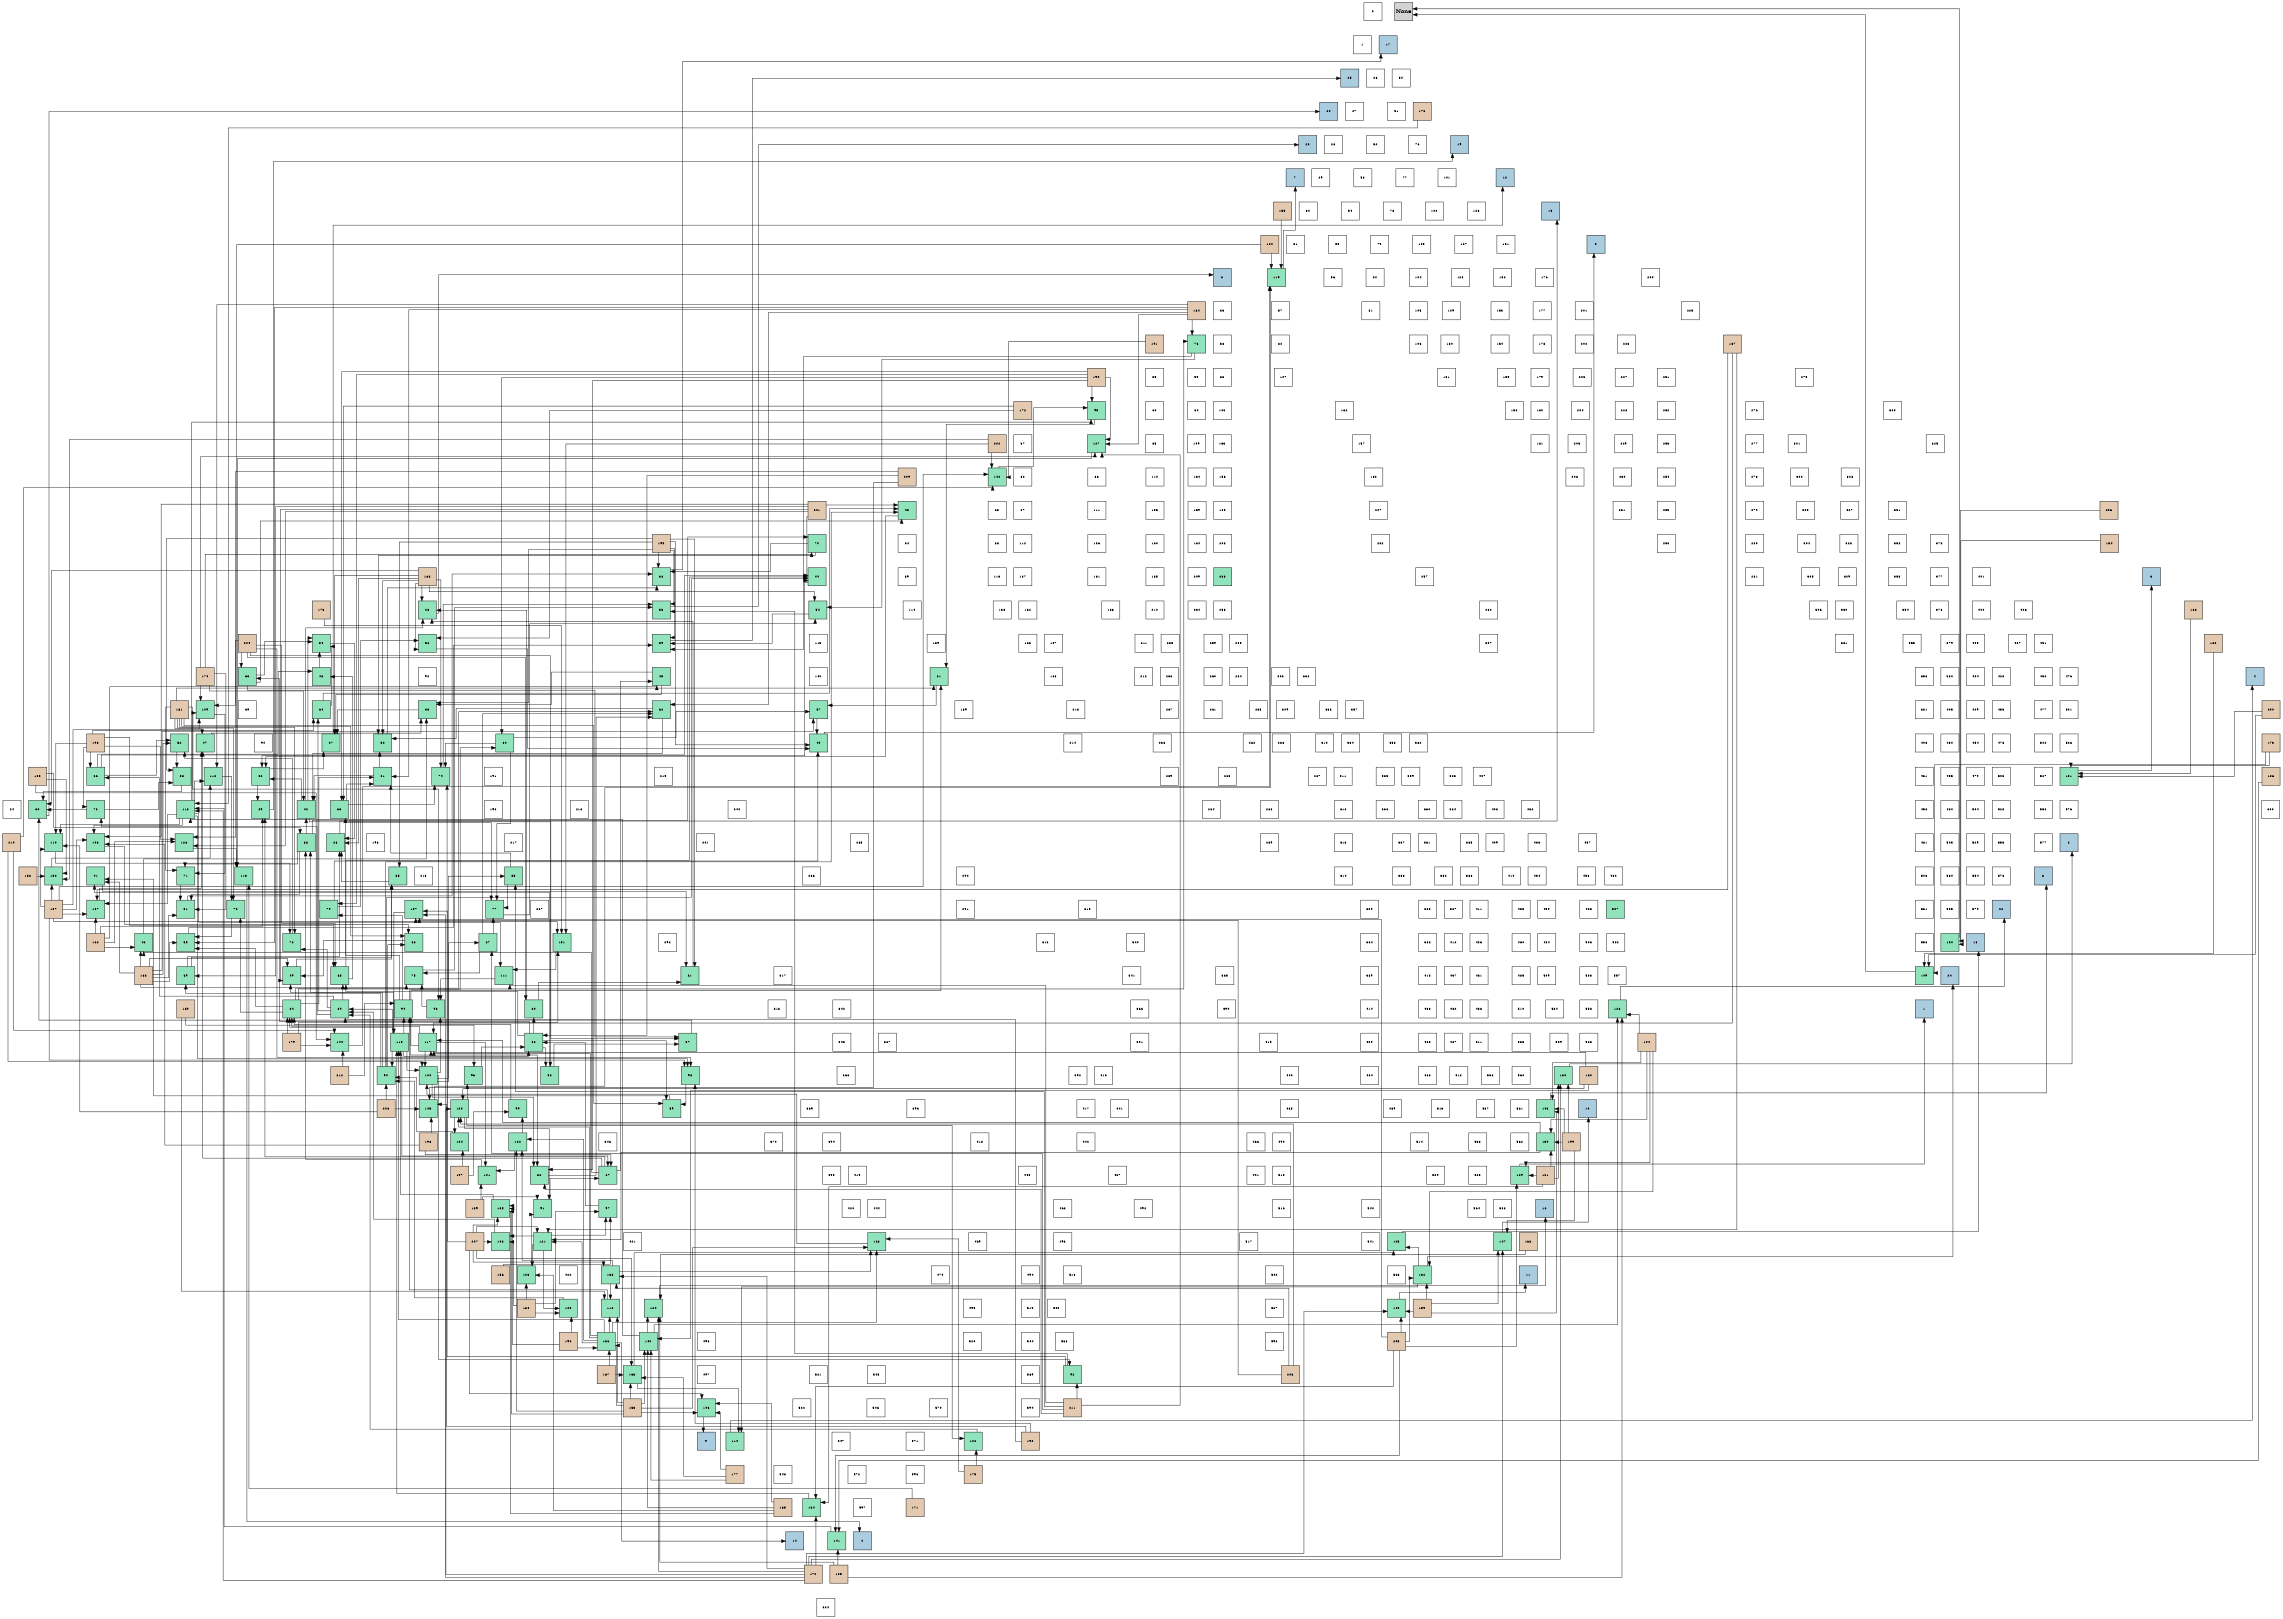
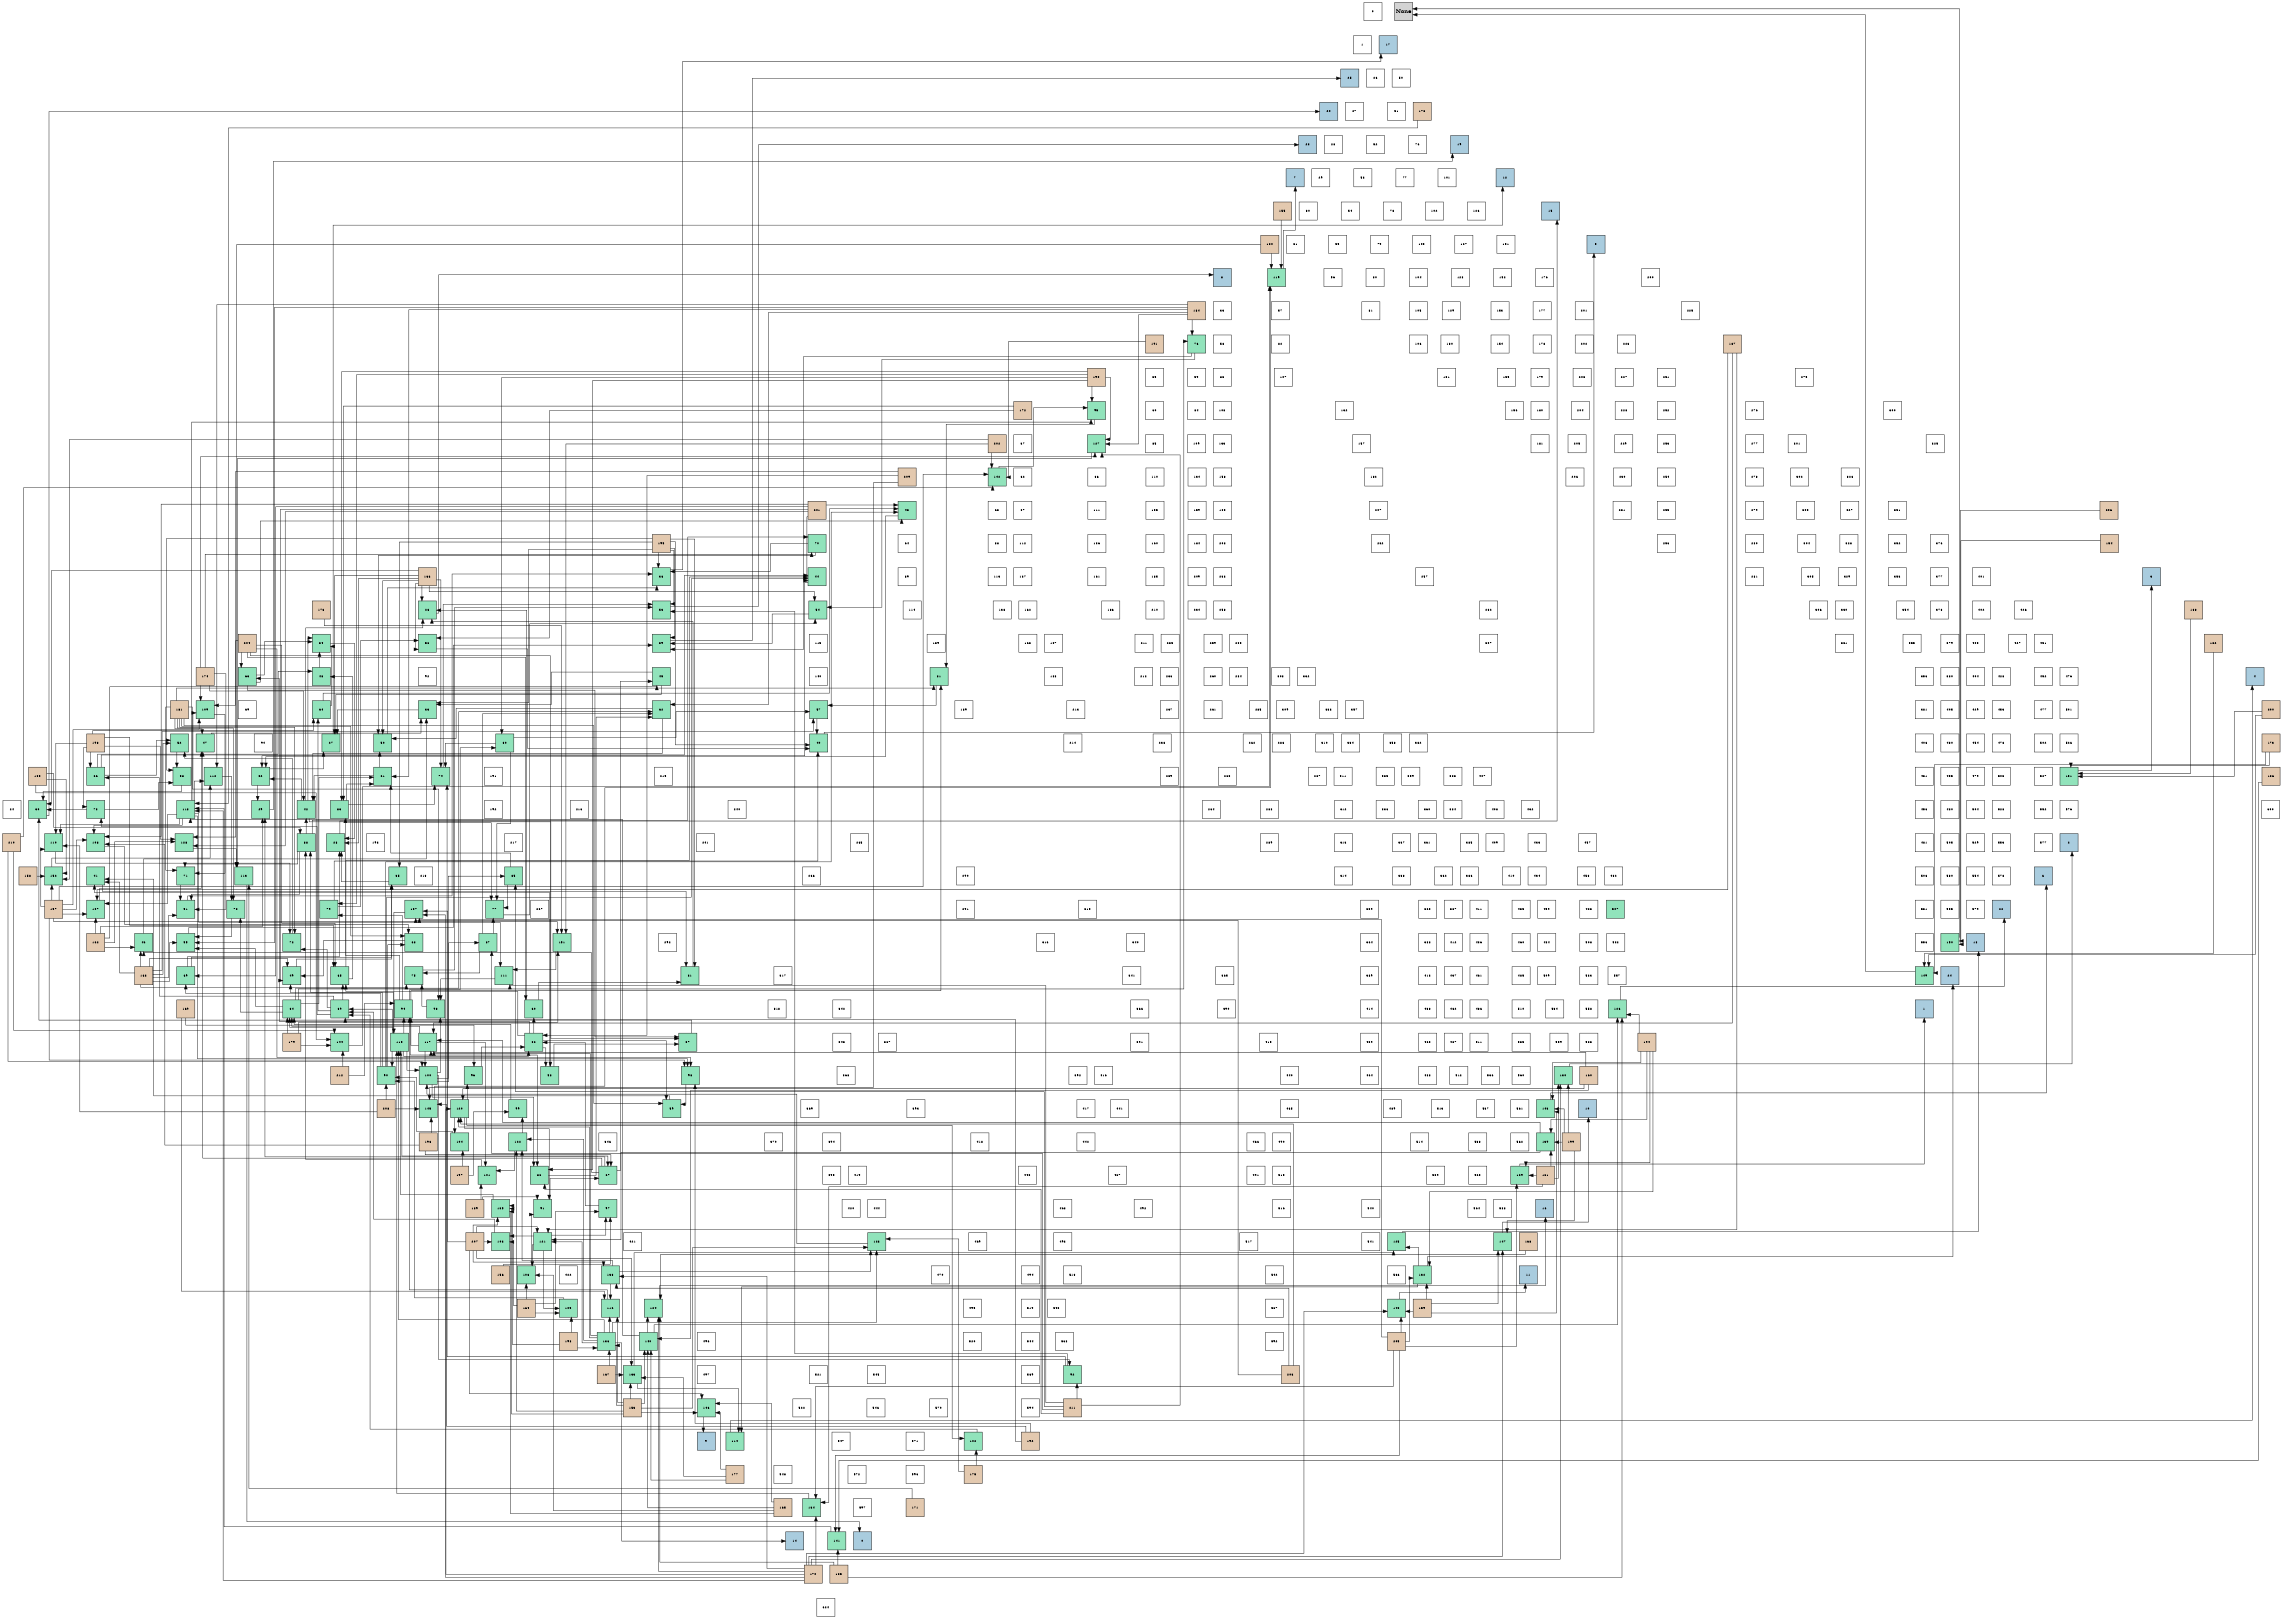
(1223, 577) -> (1223, 577)
